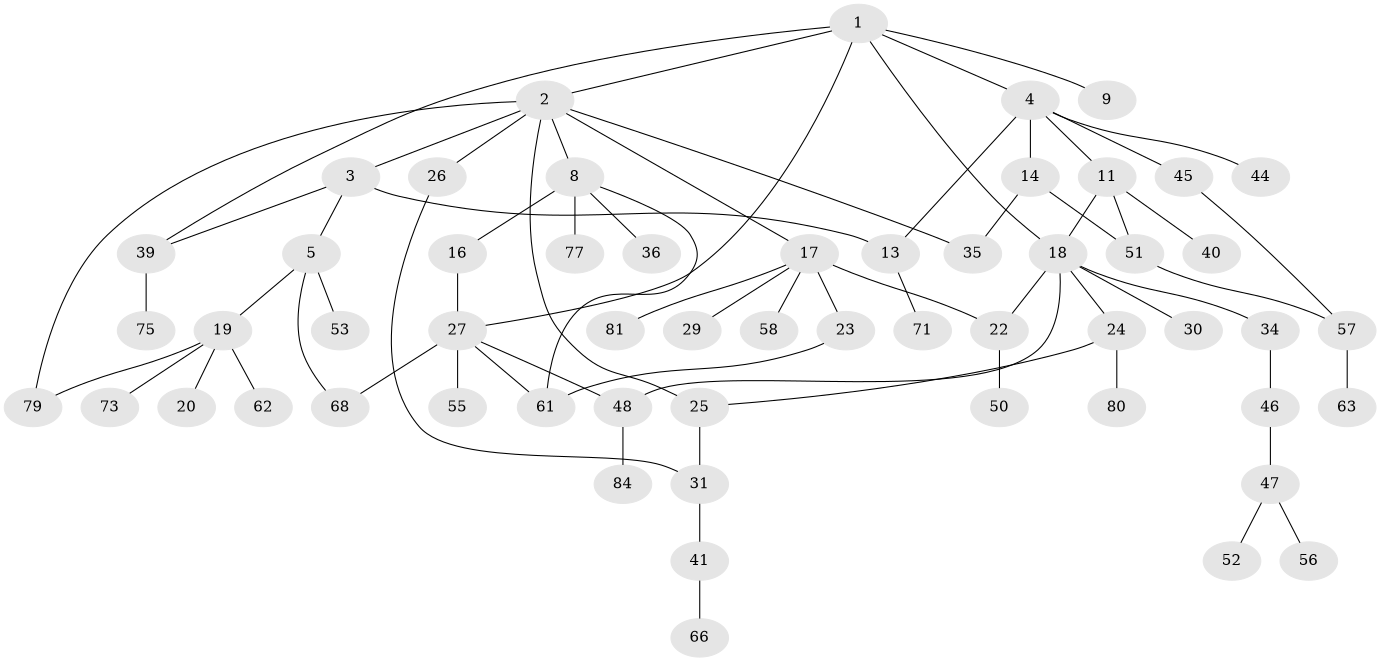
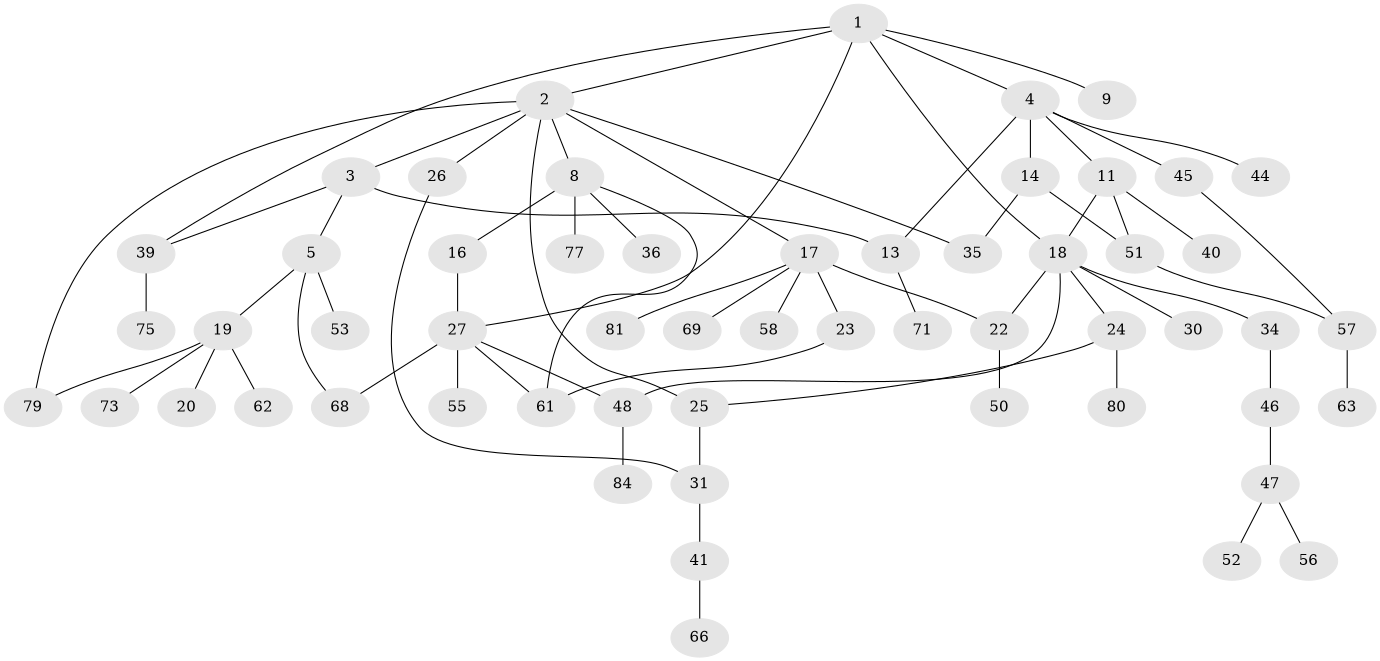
(692, 331) -> (692, 331)
